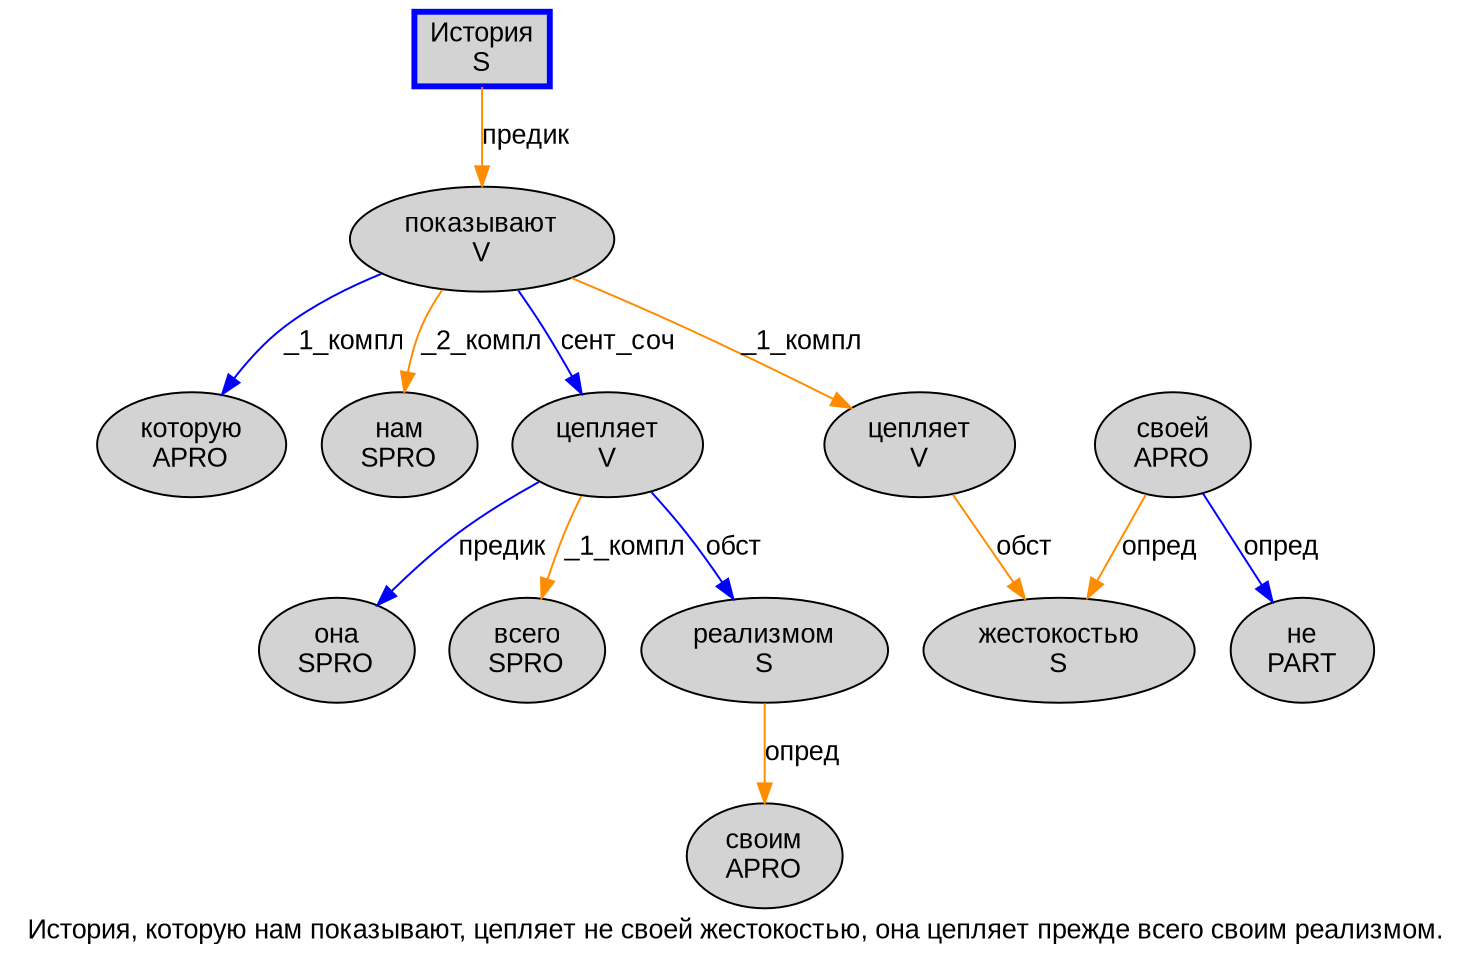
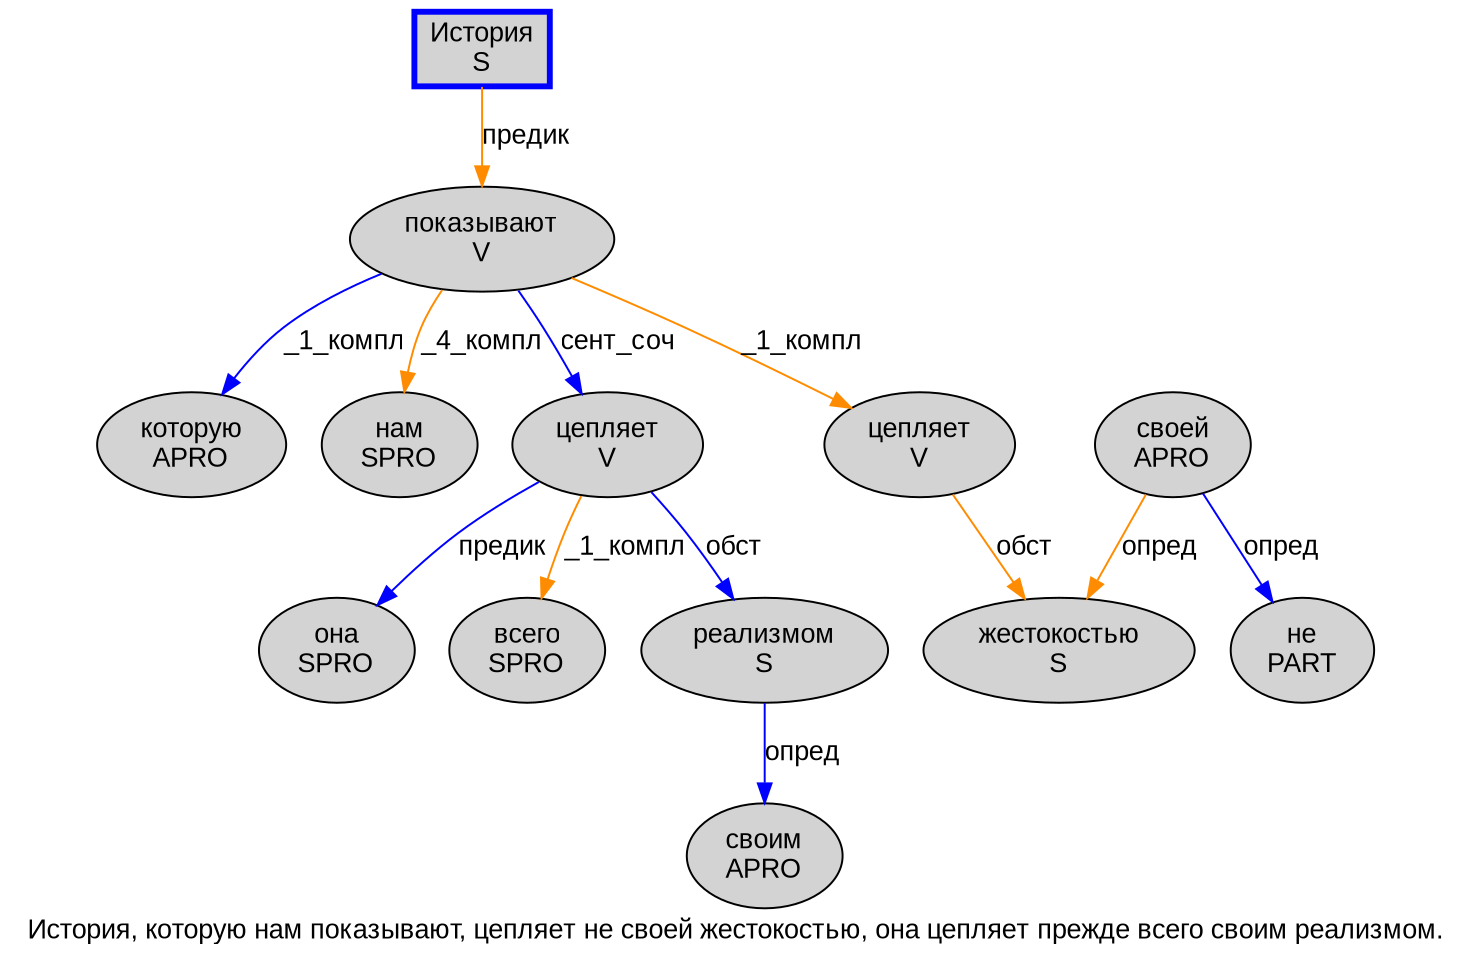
(482, 342) -> (482, 342)
(765, 743) -> (765, 743)
